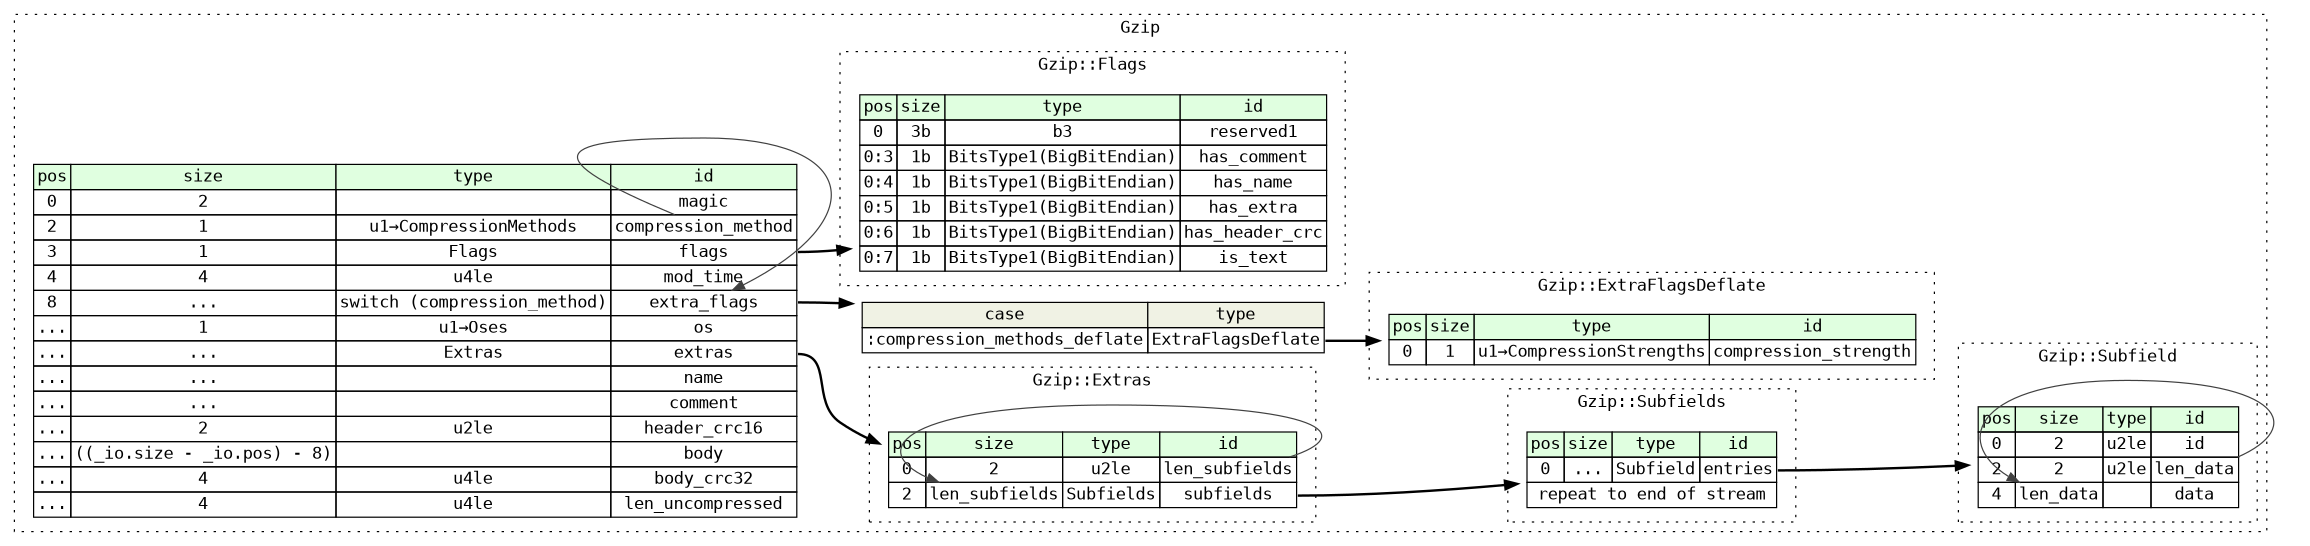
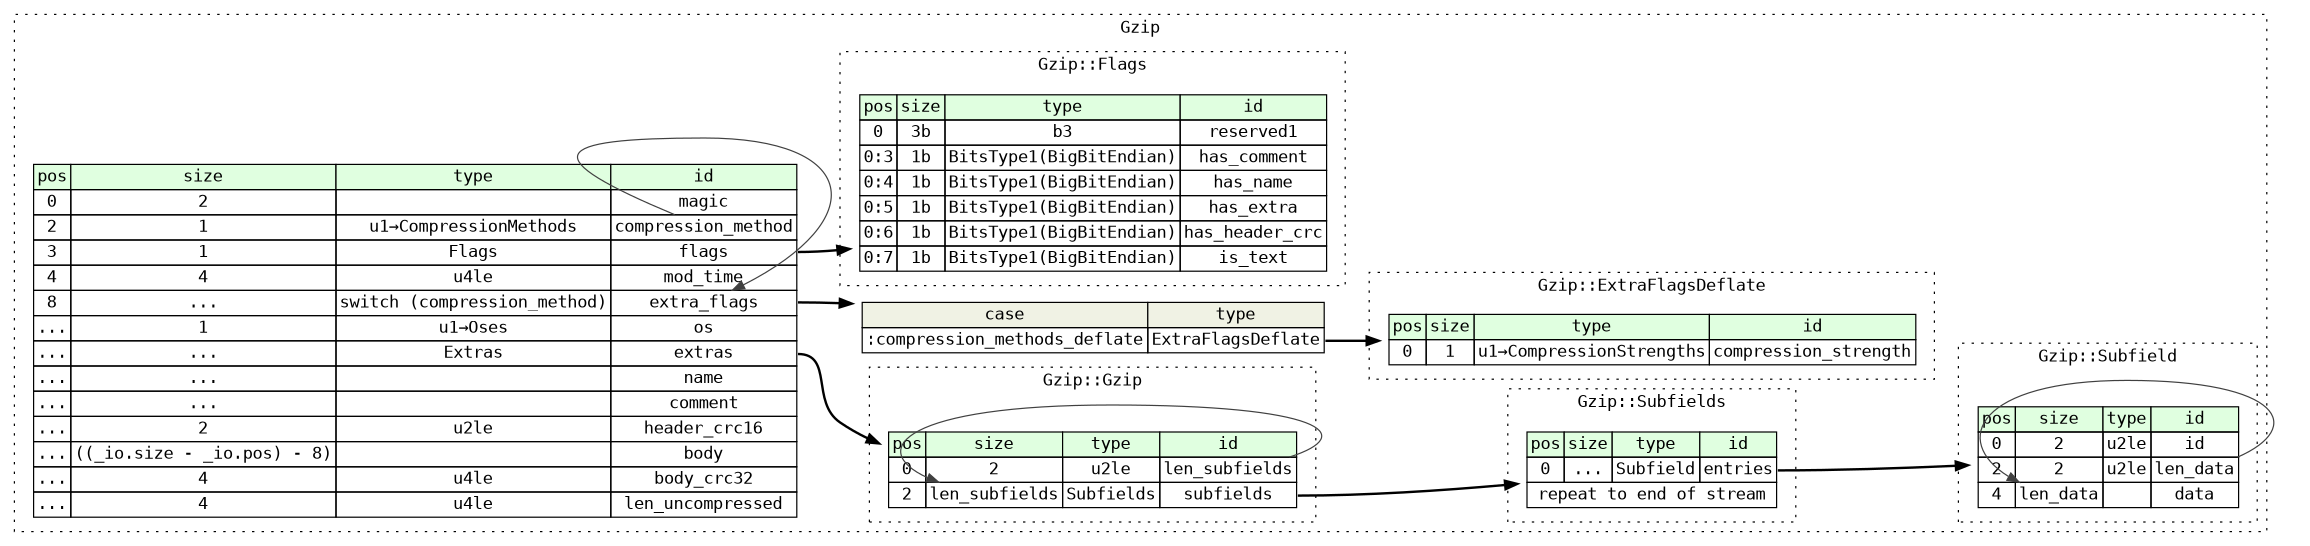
(1093, 381) -> (1093, 381)
